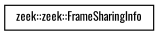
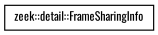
(79, 18) -> (79, 18)
